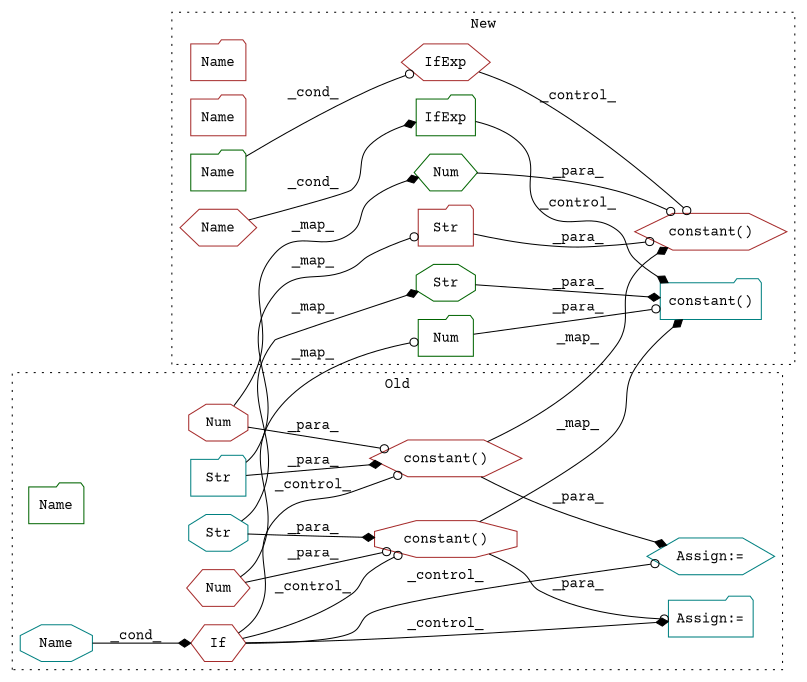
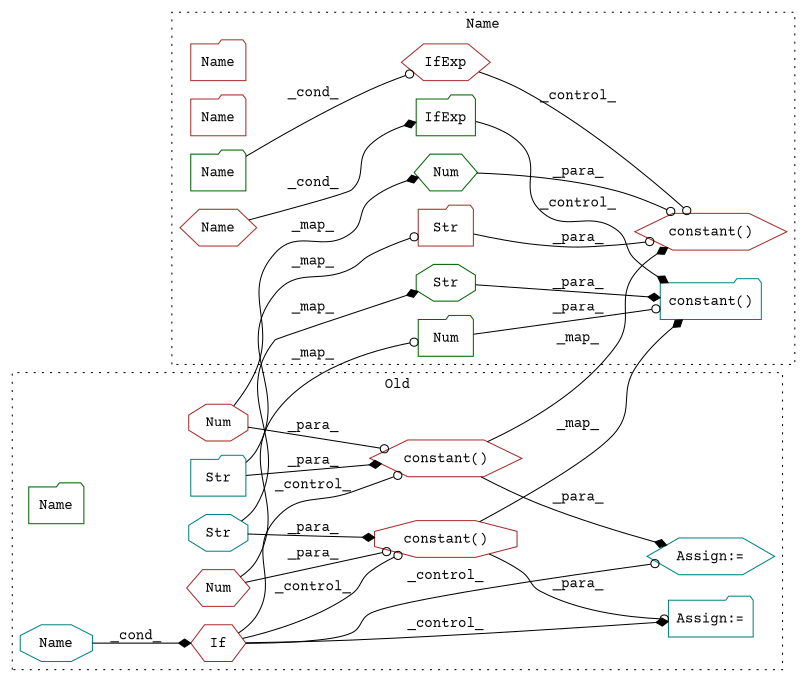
(483, 24) -> (483, 24)
